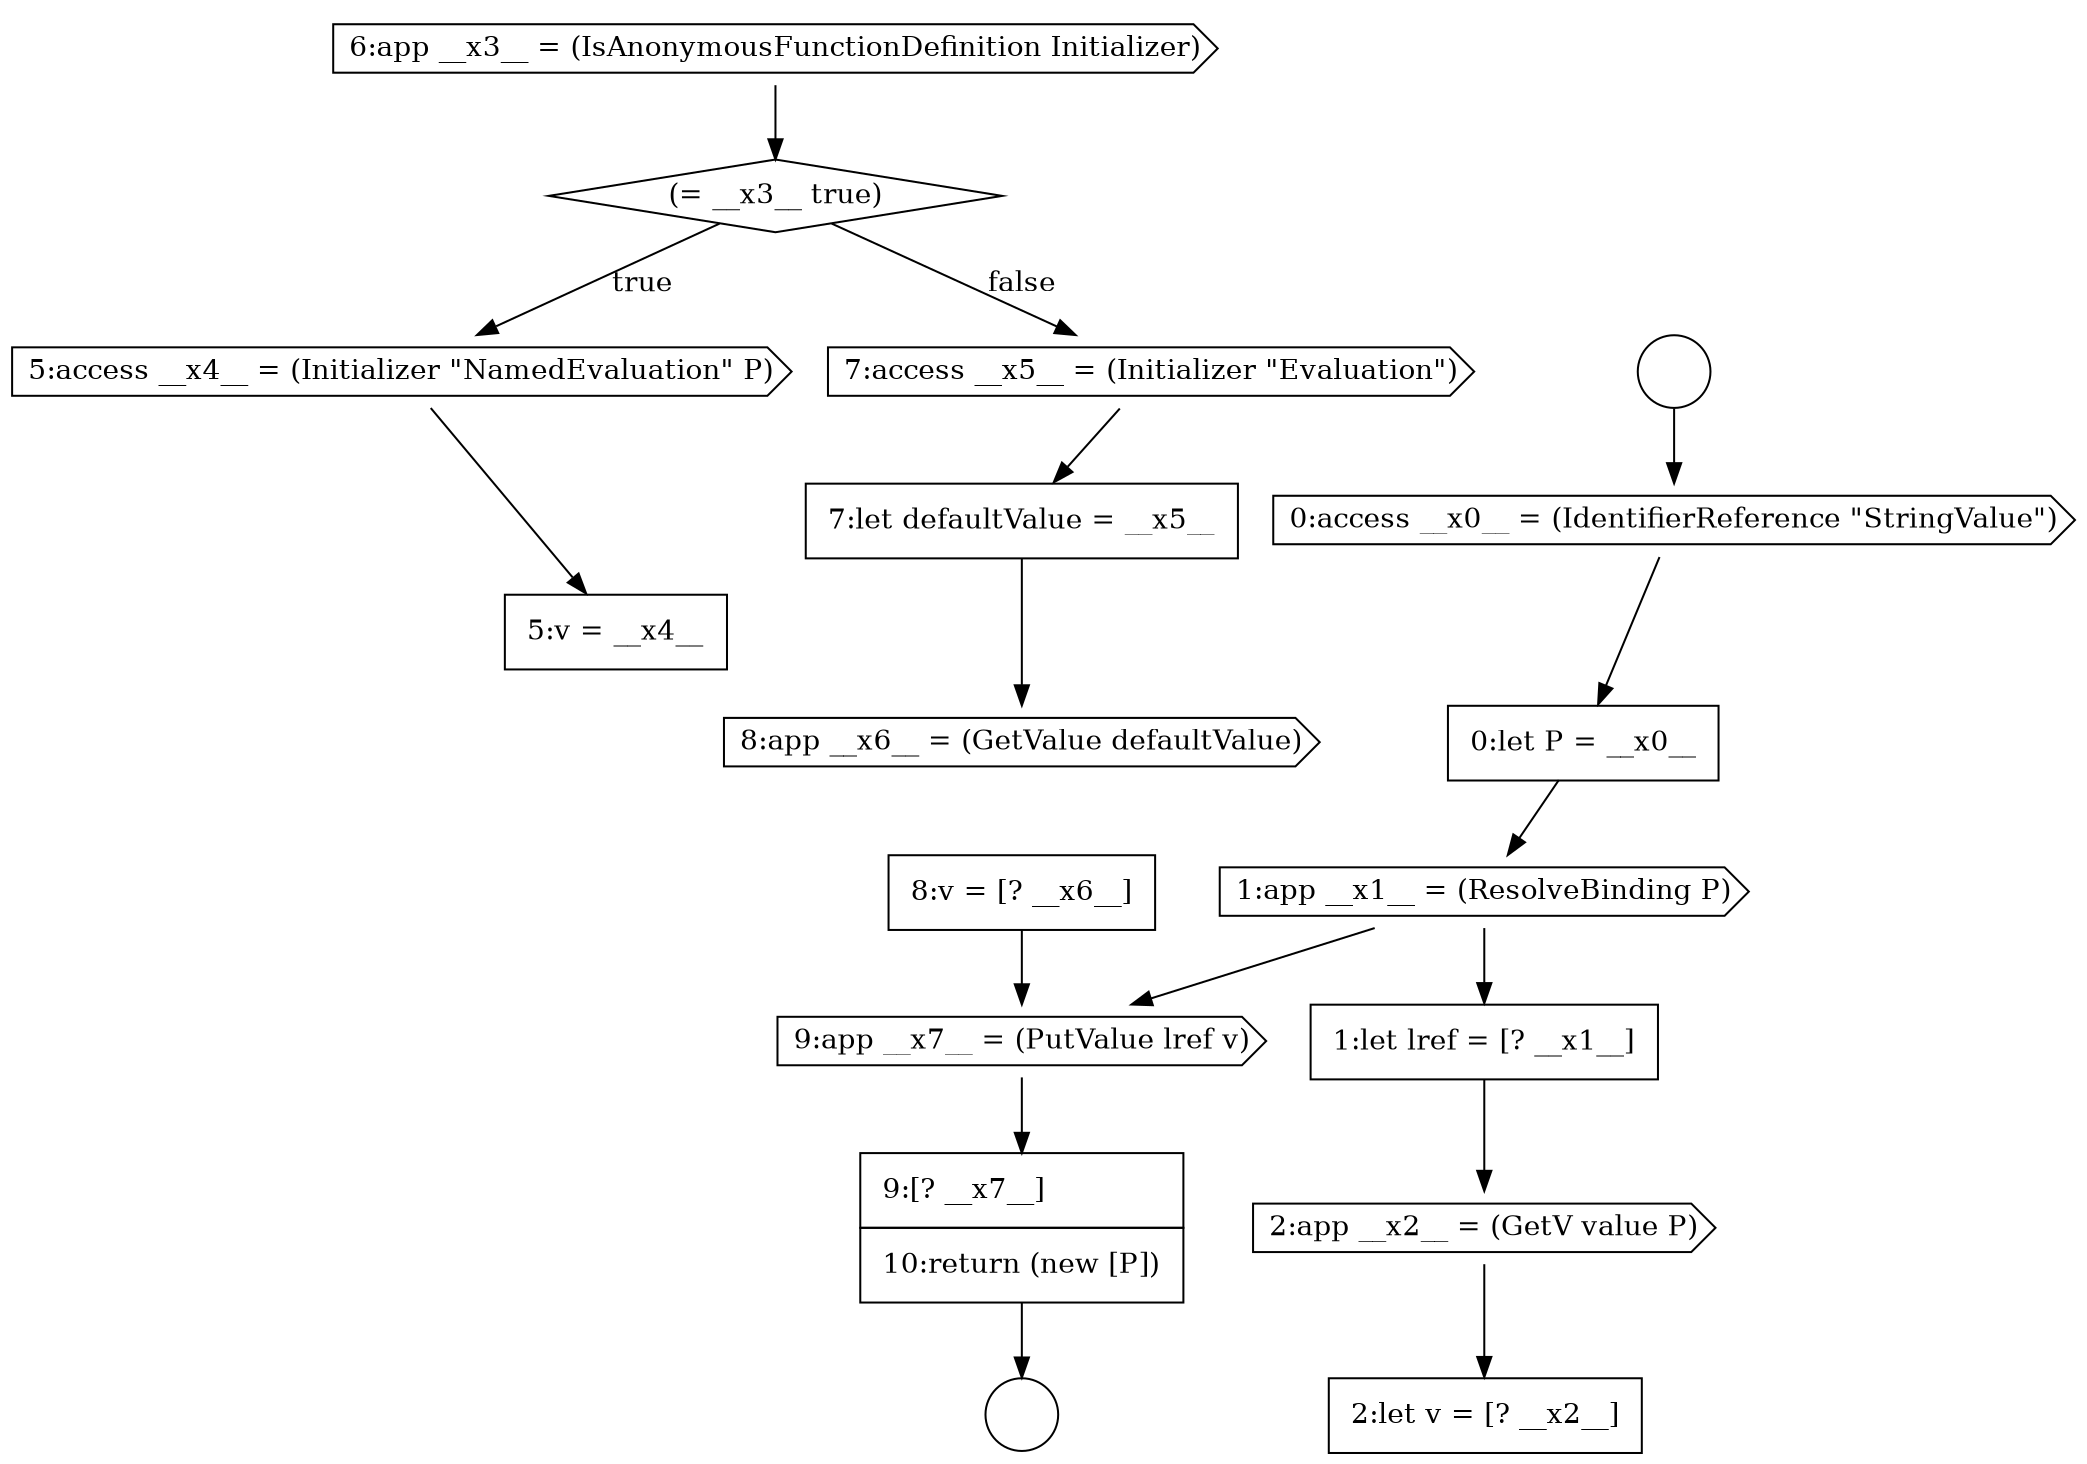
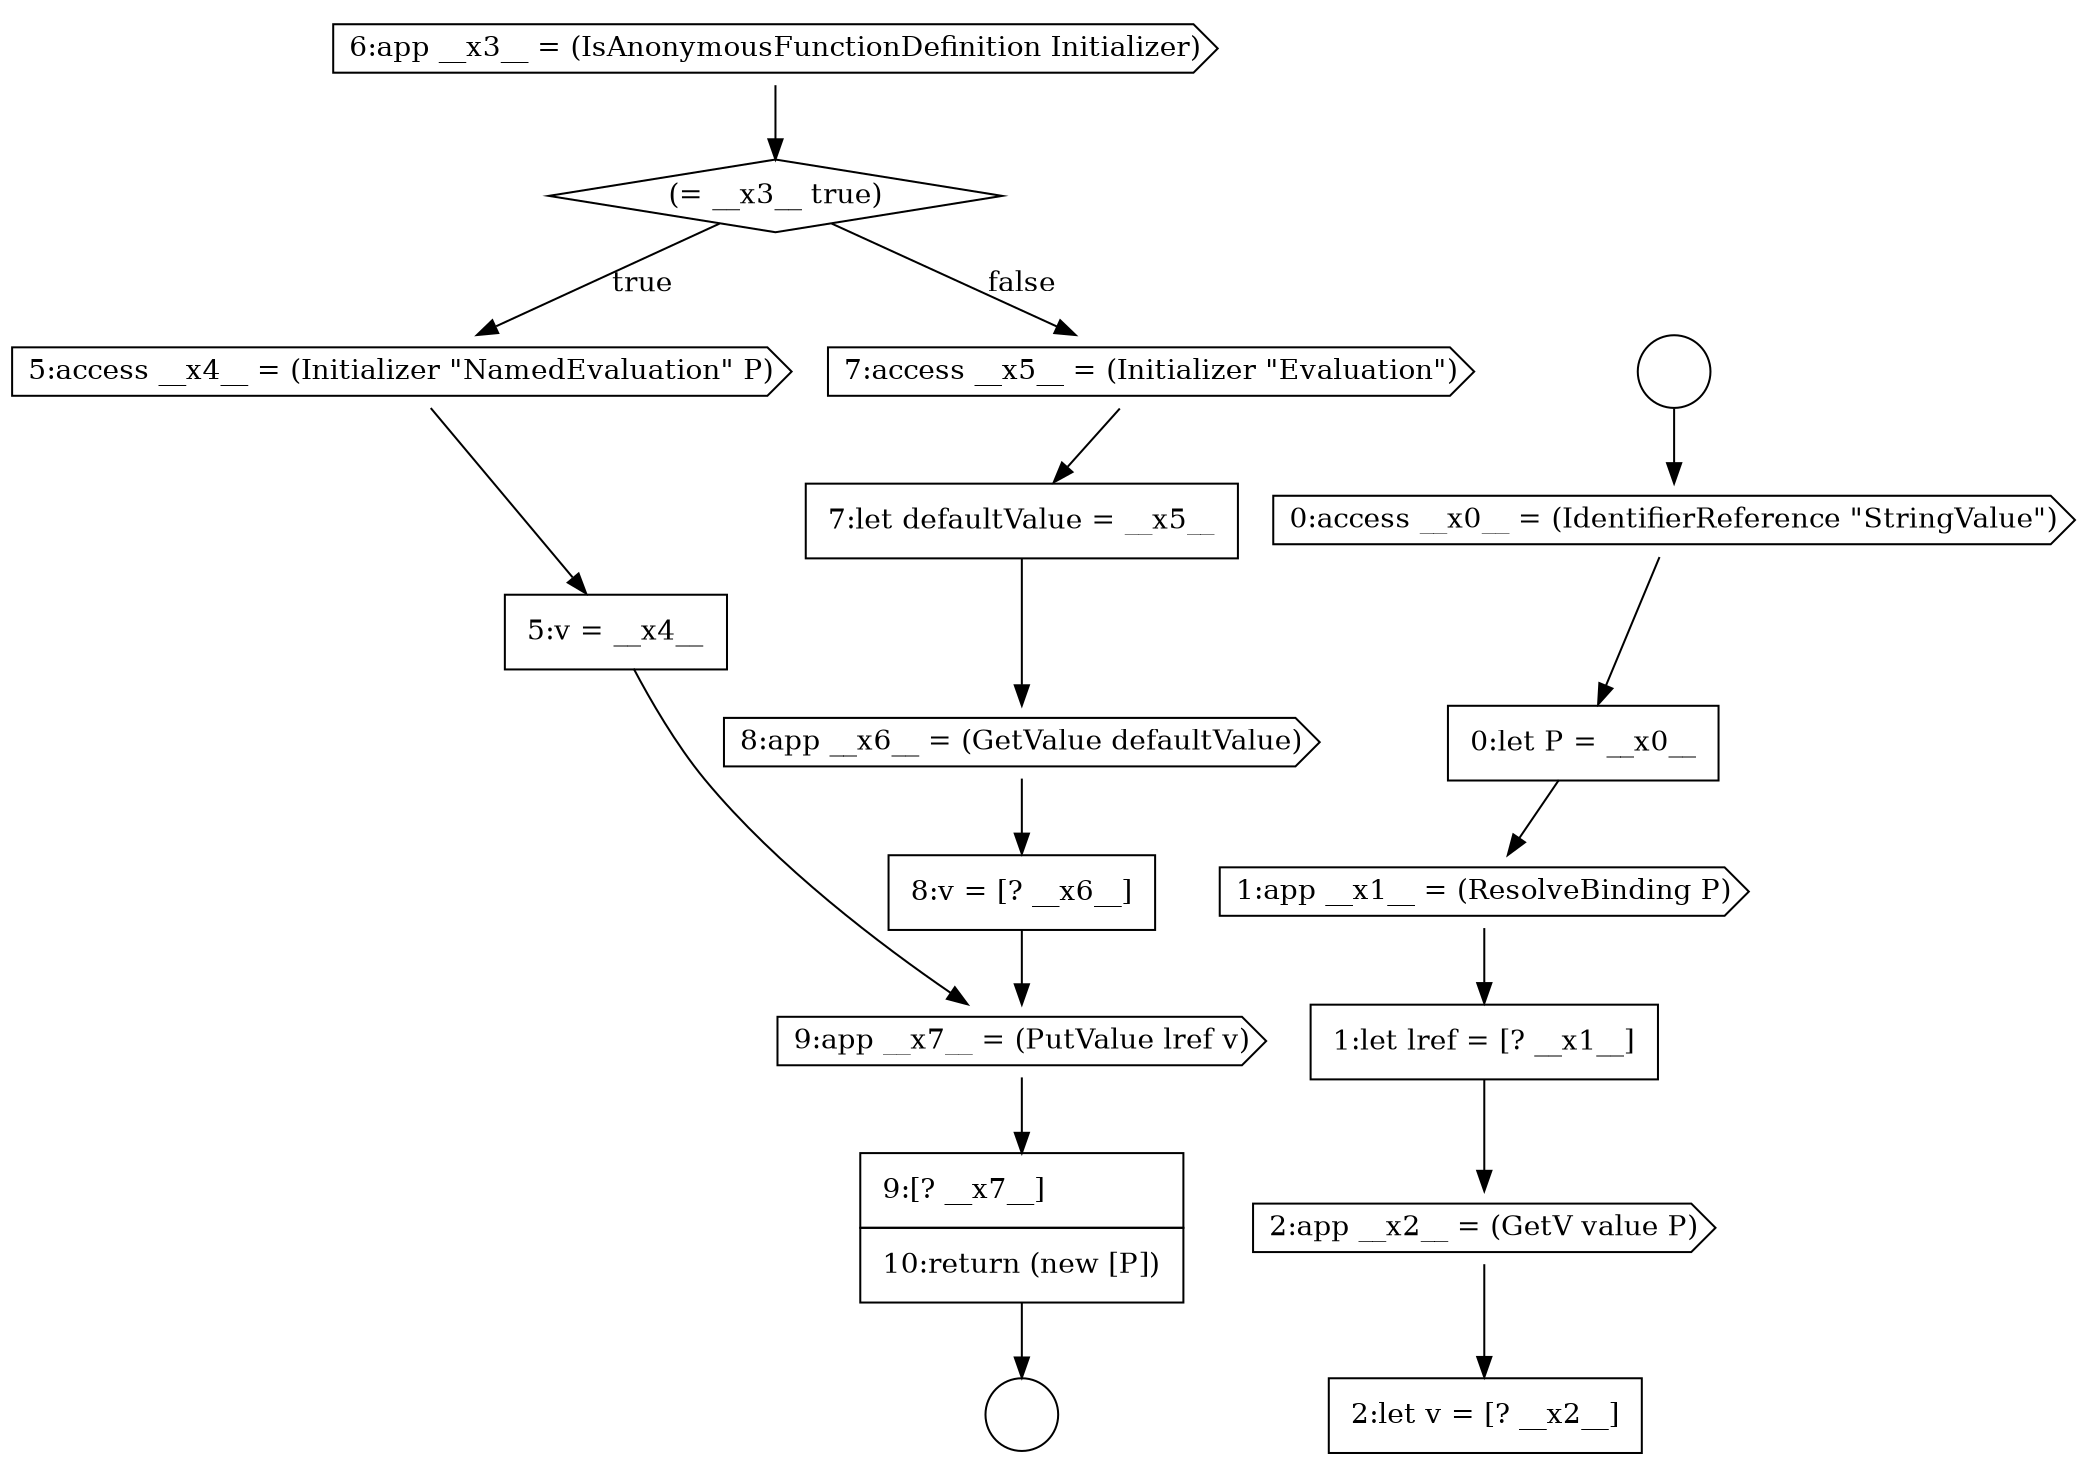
none -> (1022, 806)
(1263, 963) -> (772, 850)
